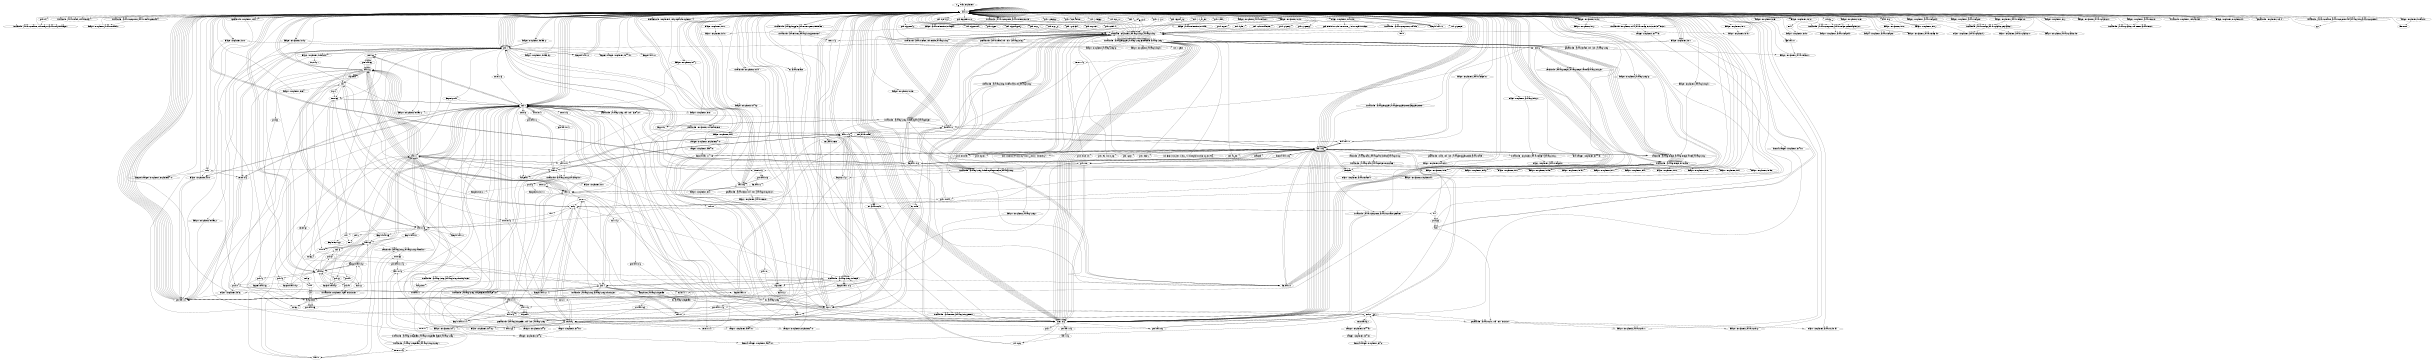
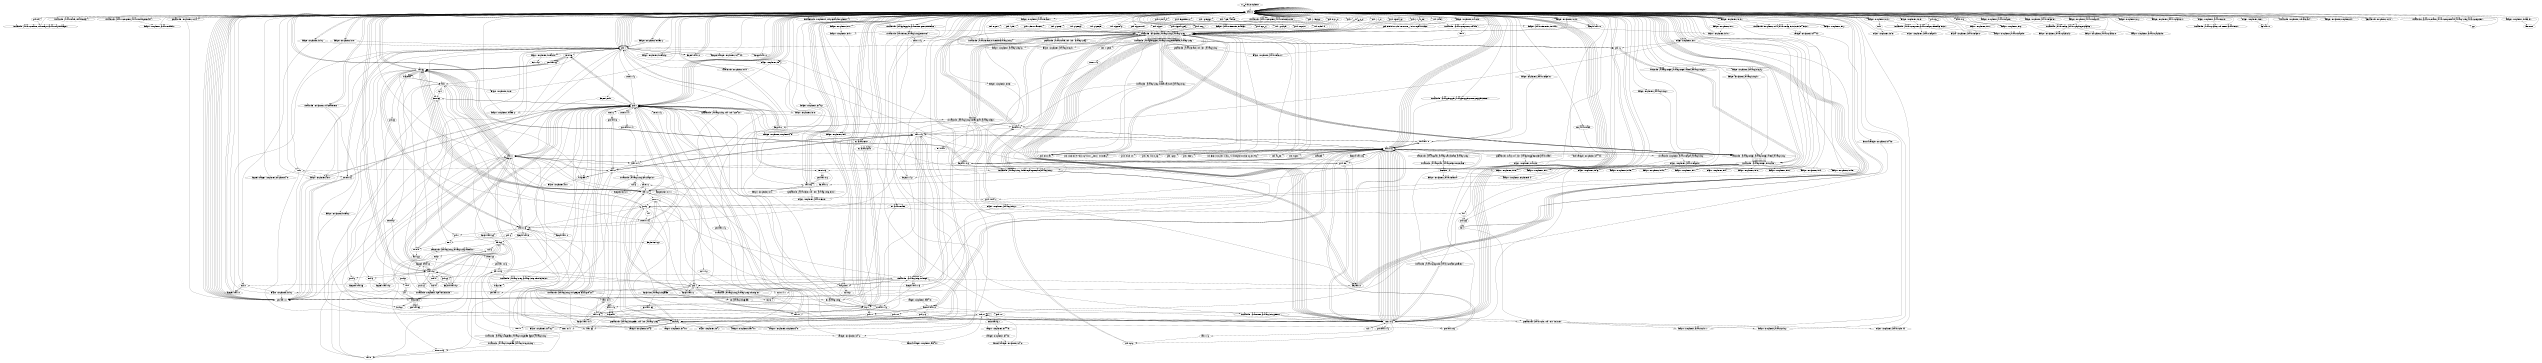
(1792, 48) -> (1766, 13)
none -> (923, 315)
